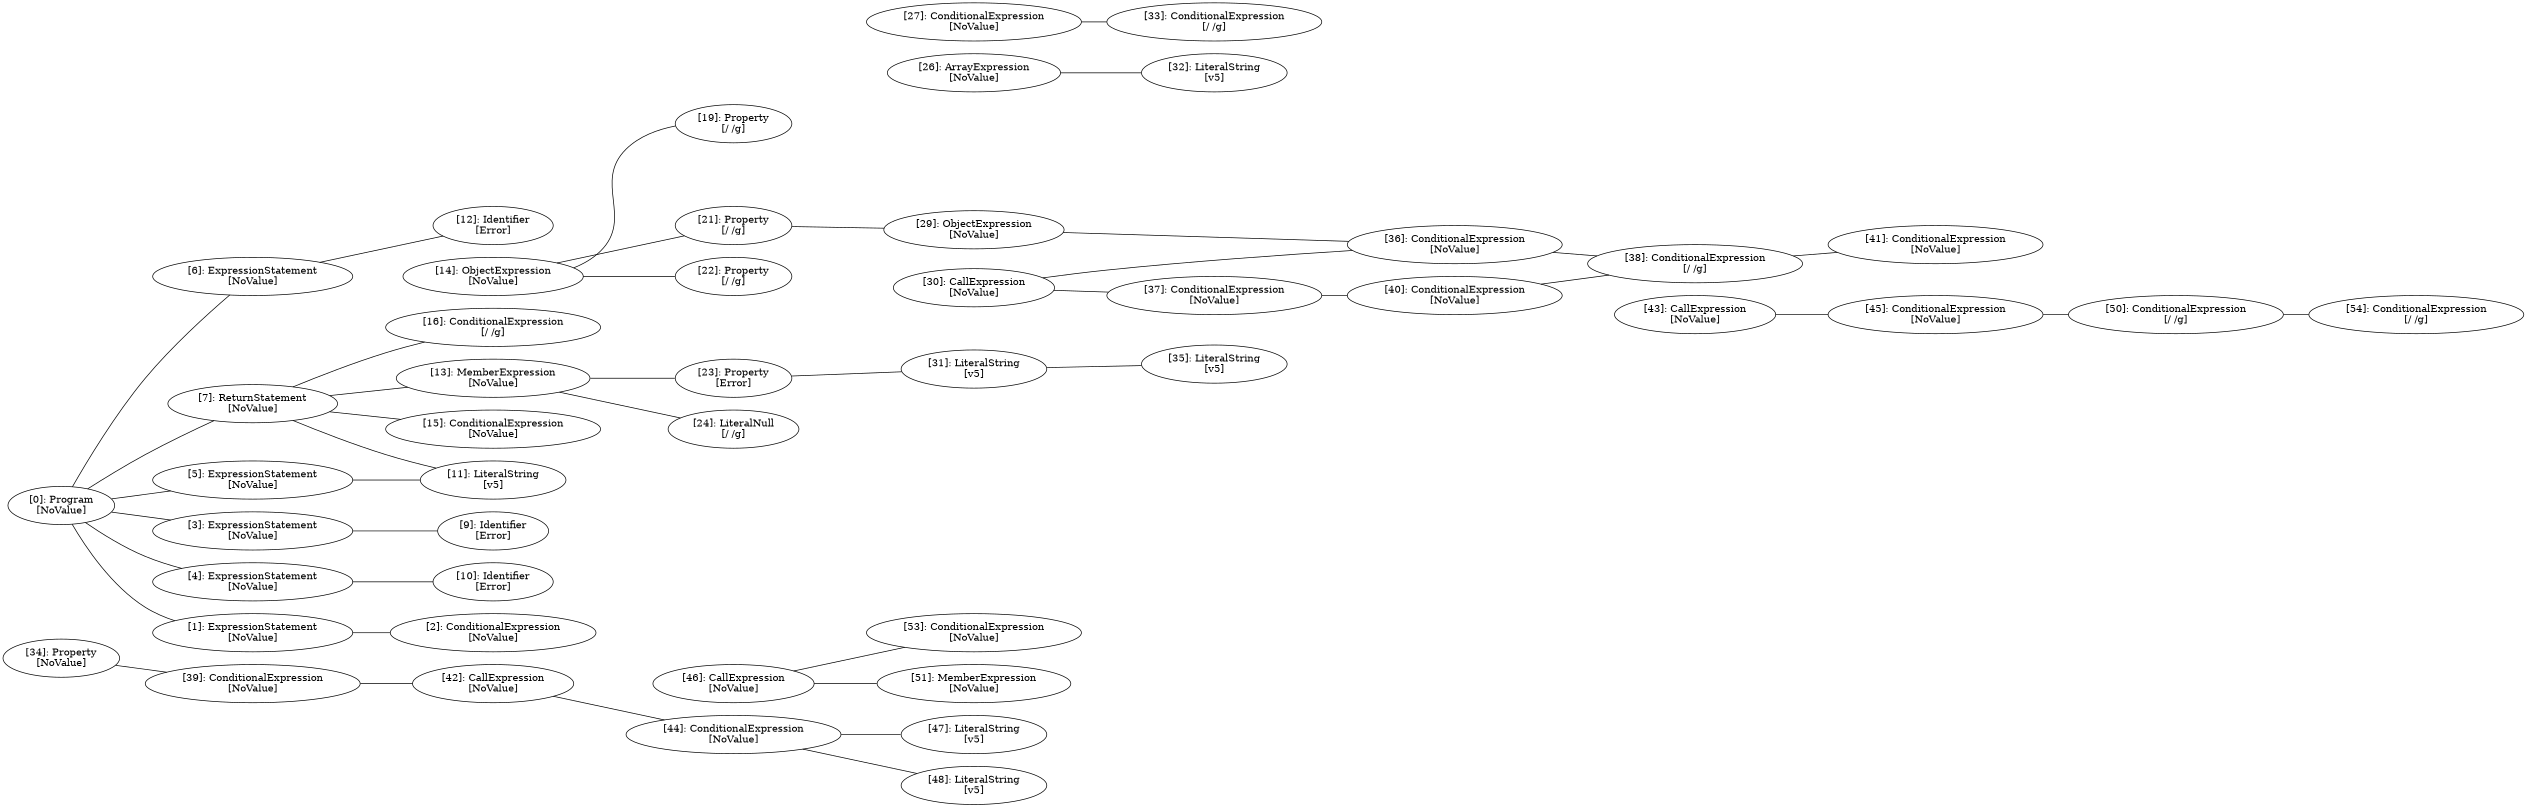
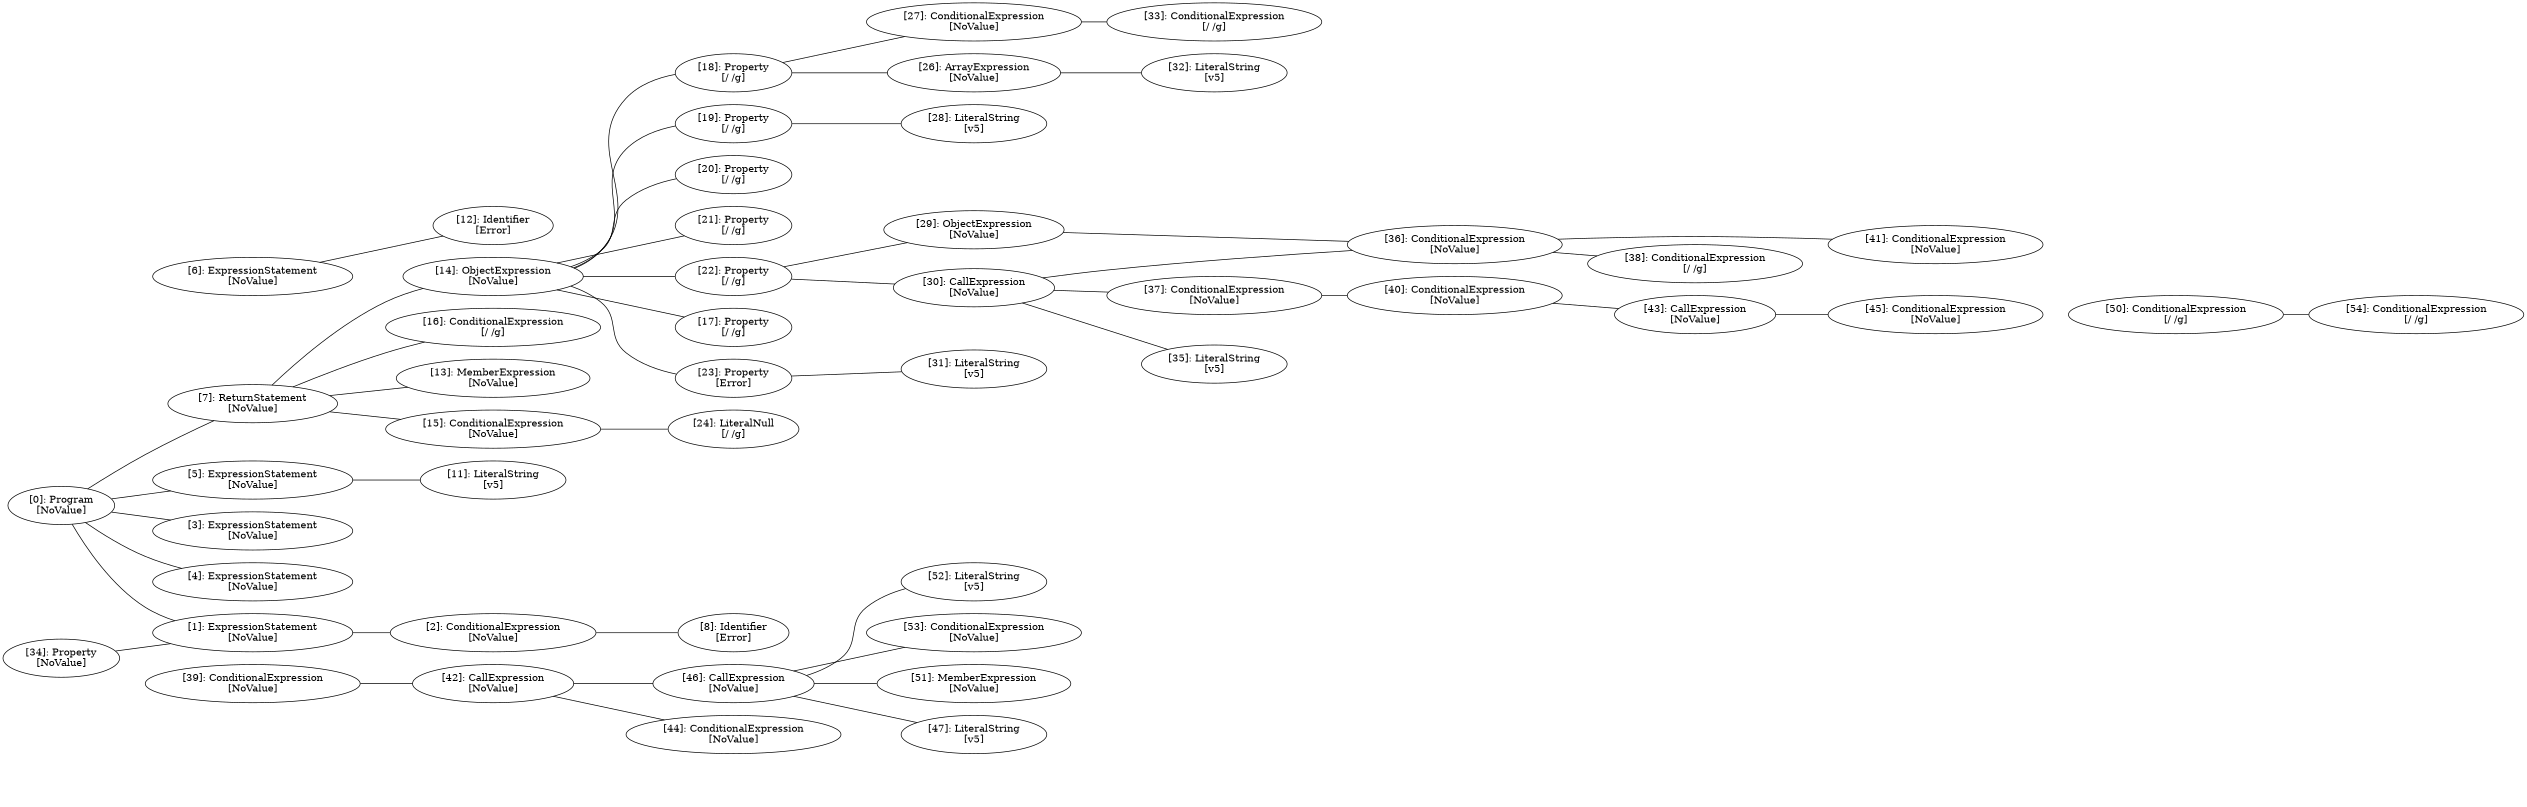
none -> (734, 73)
none -> (974, 124)
none -> (734, 175)
(838, 227) -> (846, 255)
(1815, 254) -> (1695, 237)
(1575, 280) -> (1586, 306)
none -> (843, 282)
(2056, 315) -> none
none -> (734, 327)
(1094, 367) -> (1095, 326)
(633, 378) -> (616, 338)
(141, 383) -> none
(620, 405) -> (634, 429)
(363, 447) -> (342, 328)
(493, 531) -> none
(493, 582) -> none
none -> (974, 582)
none -> (734, 633)
(141, 669) -> (143, 647)
none -> (613, 684)
(871, 735) -> (855, 709)
(974, 785) -> none
